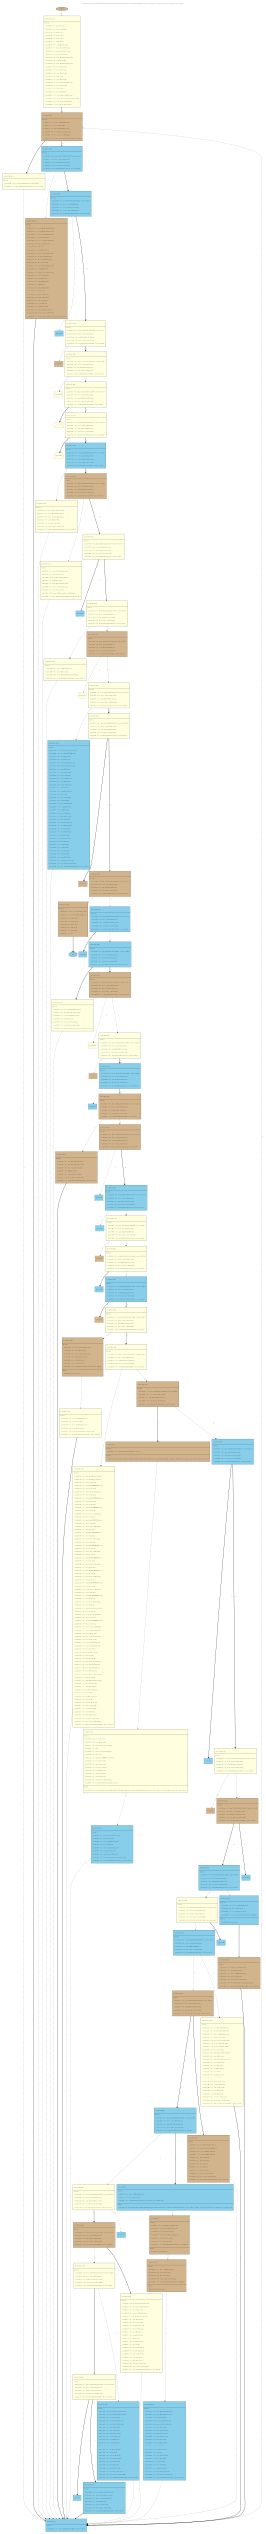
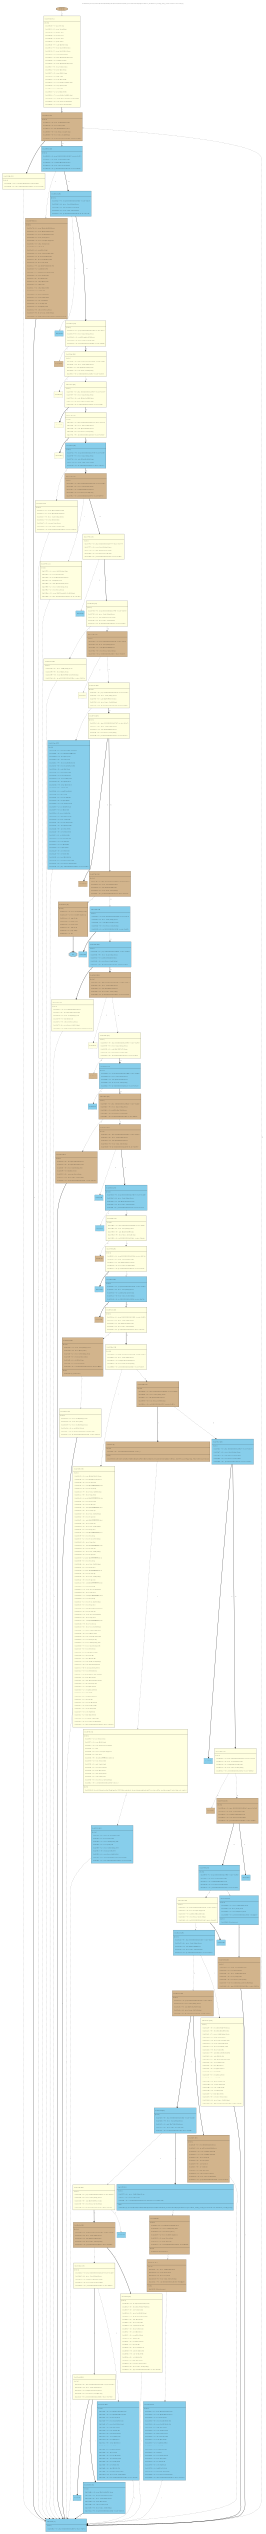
(90, 585) -> (90, 585)
